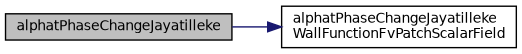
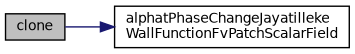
(119, 27) -> (35, 27)
